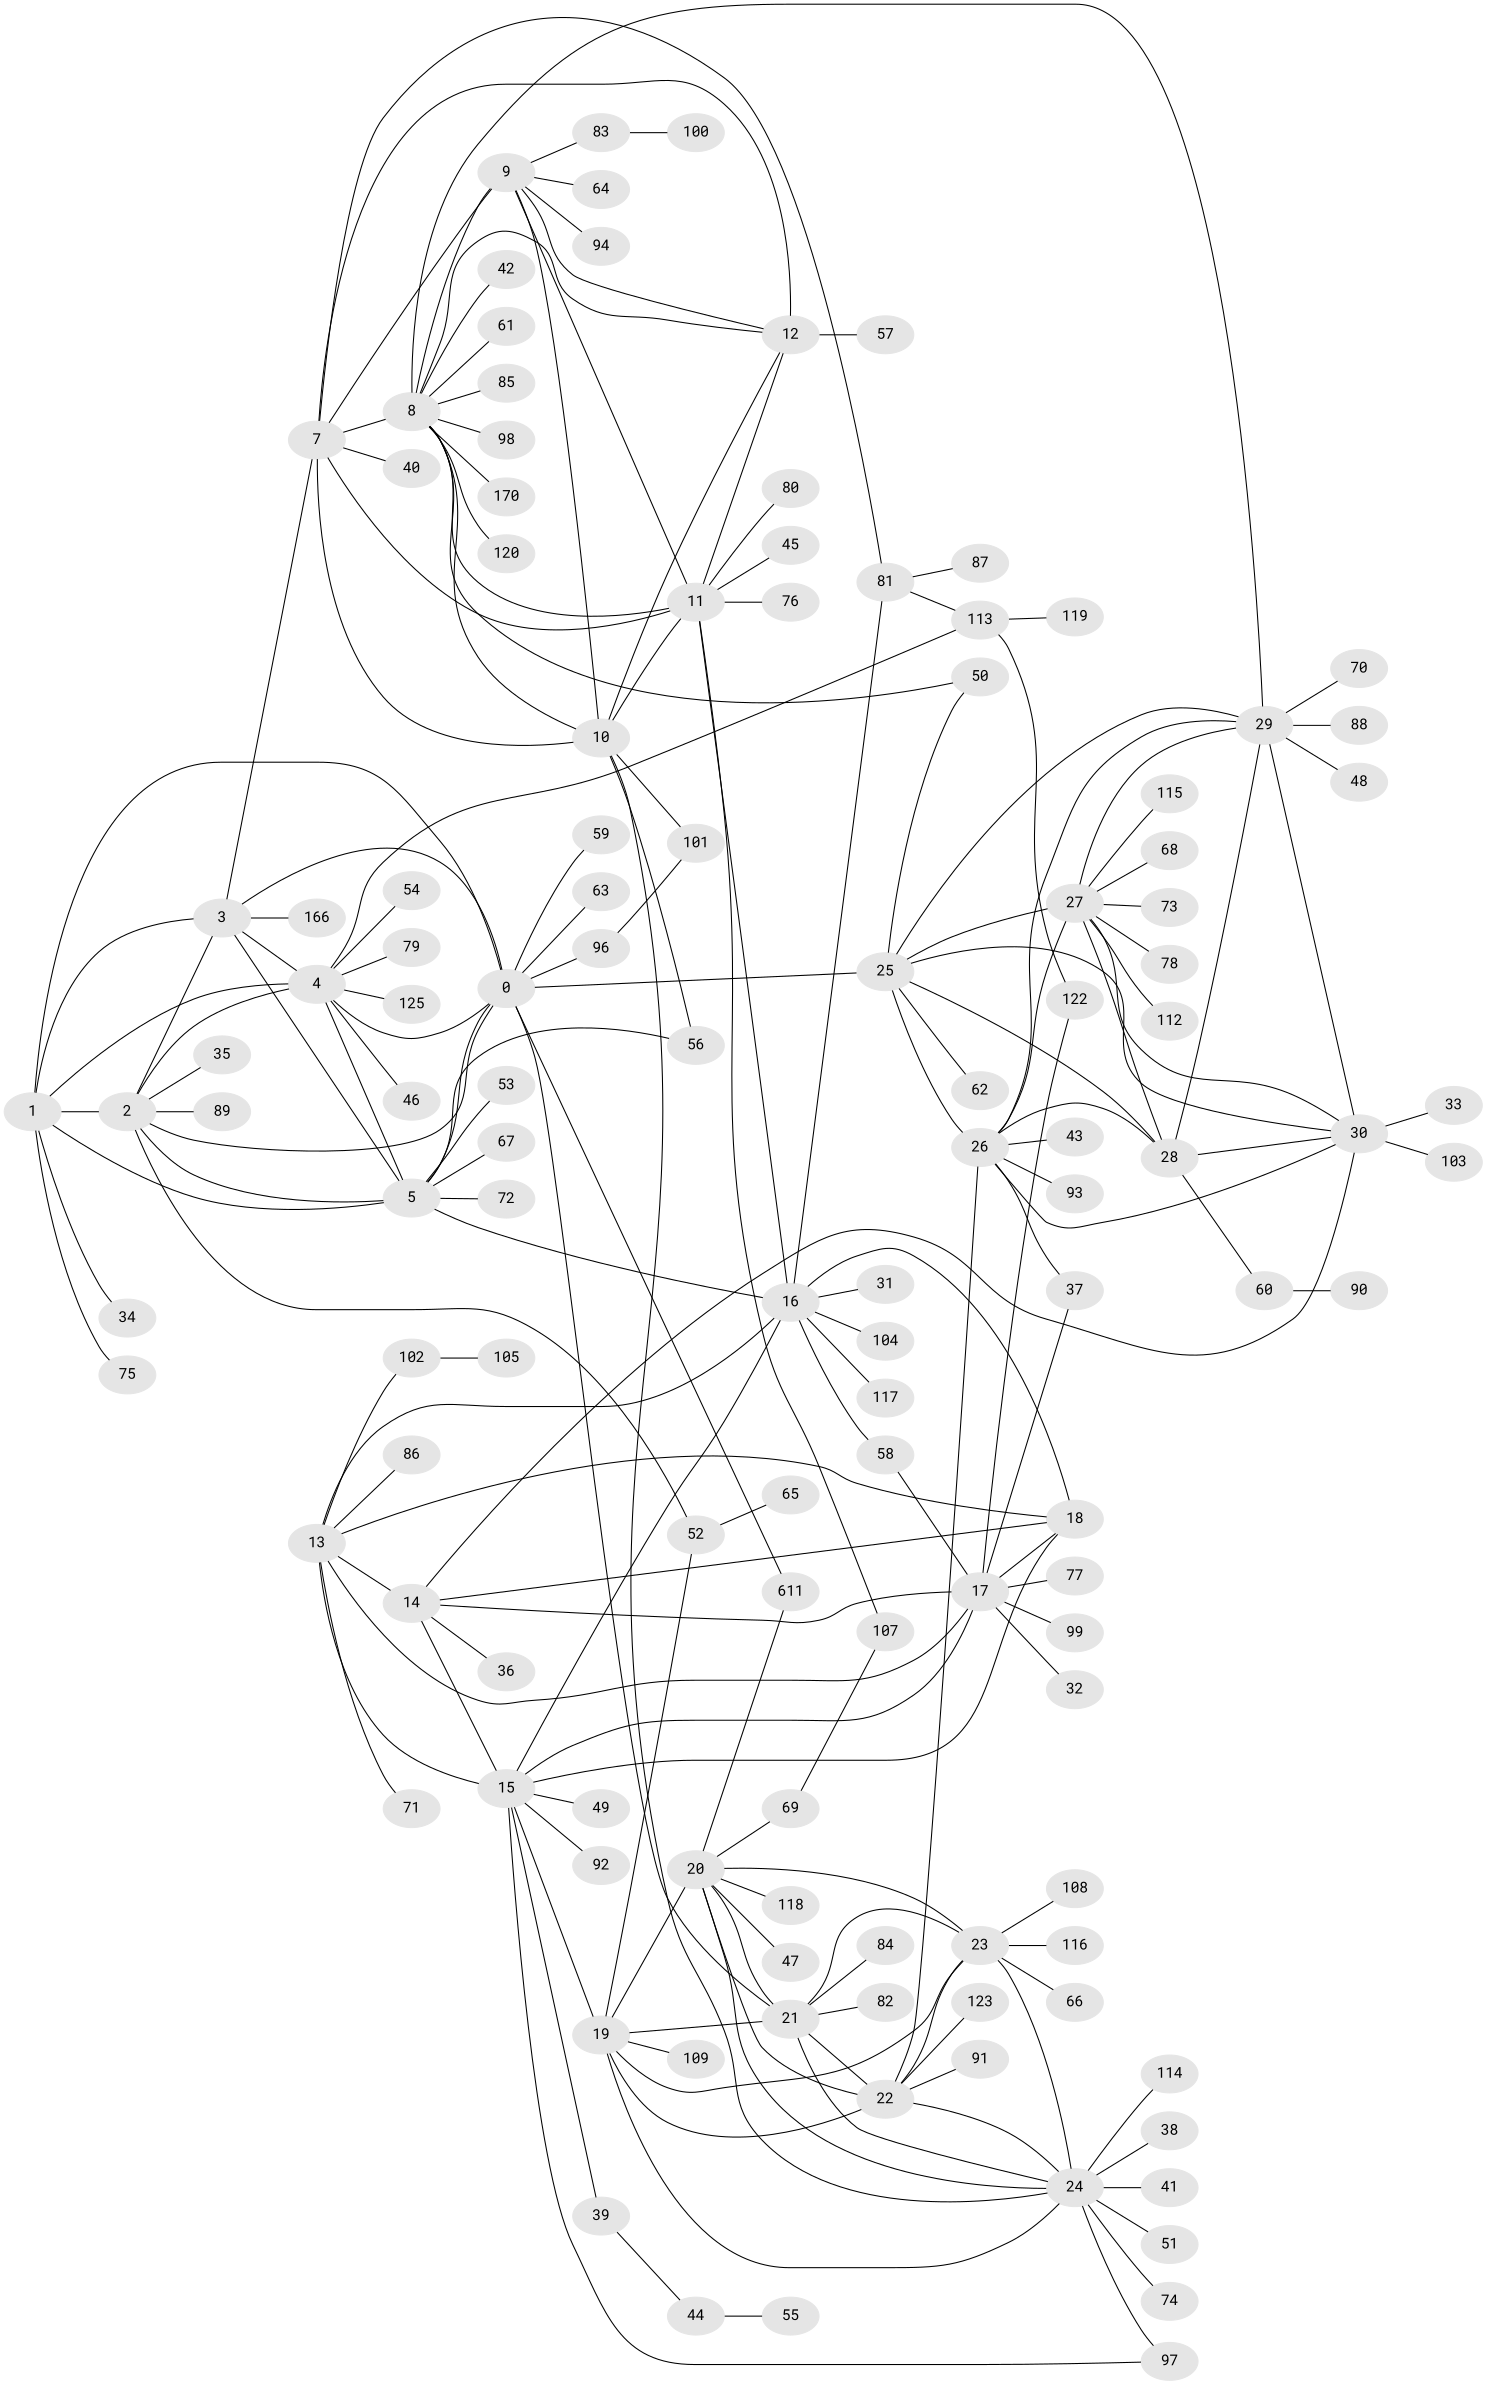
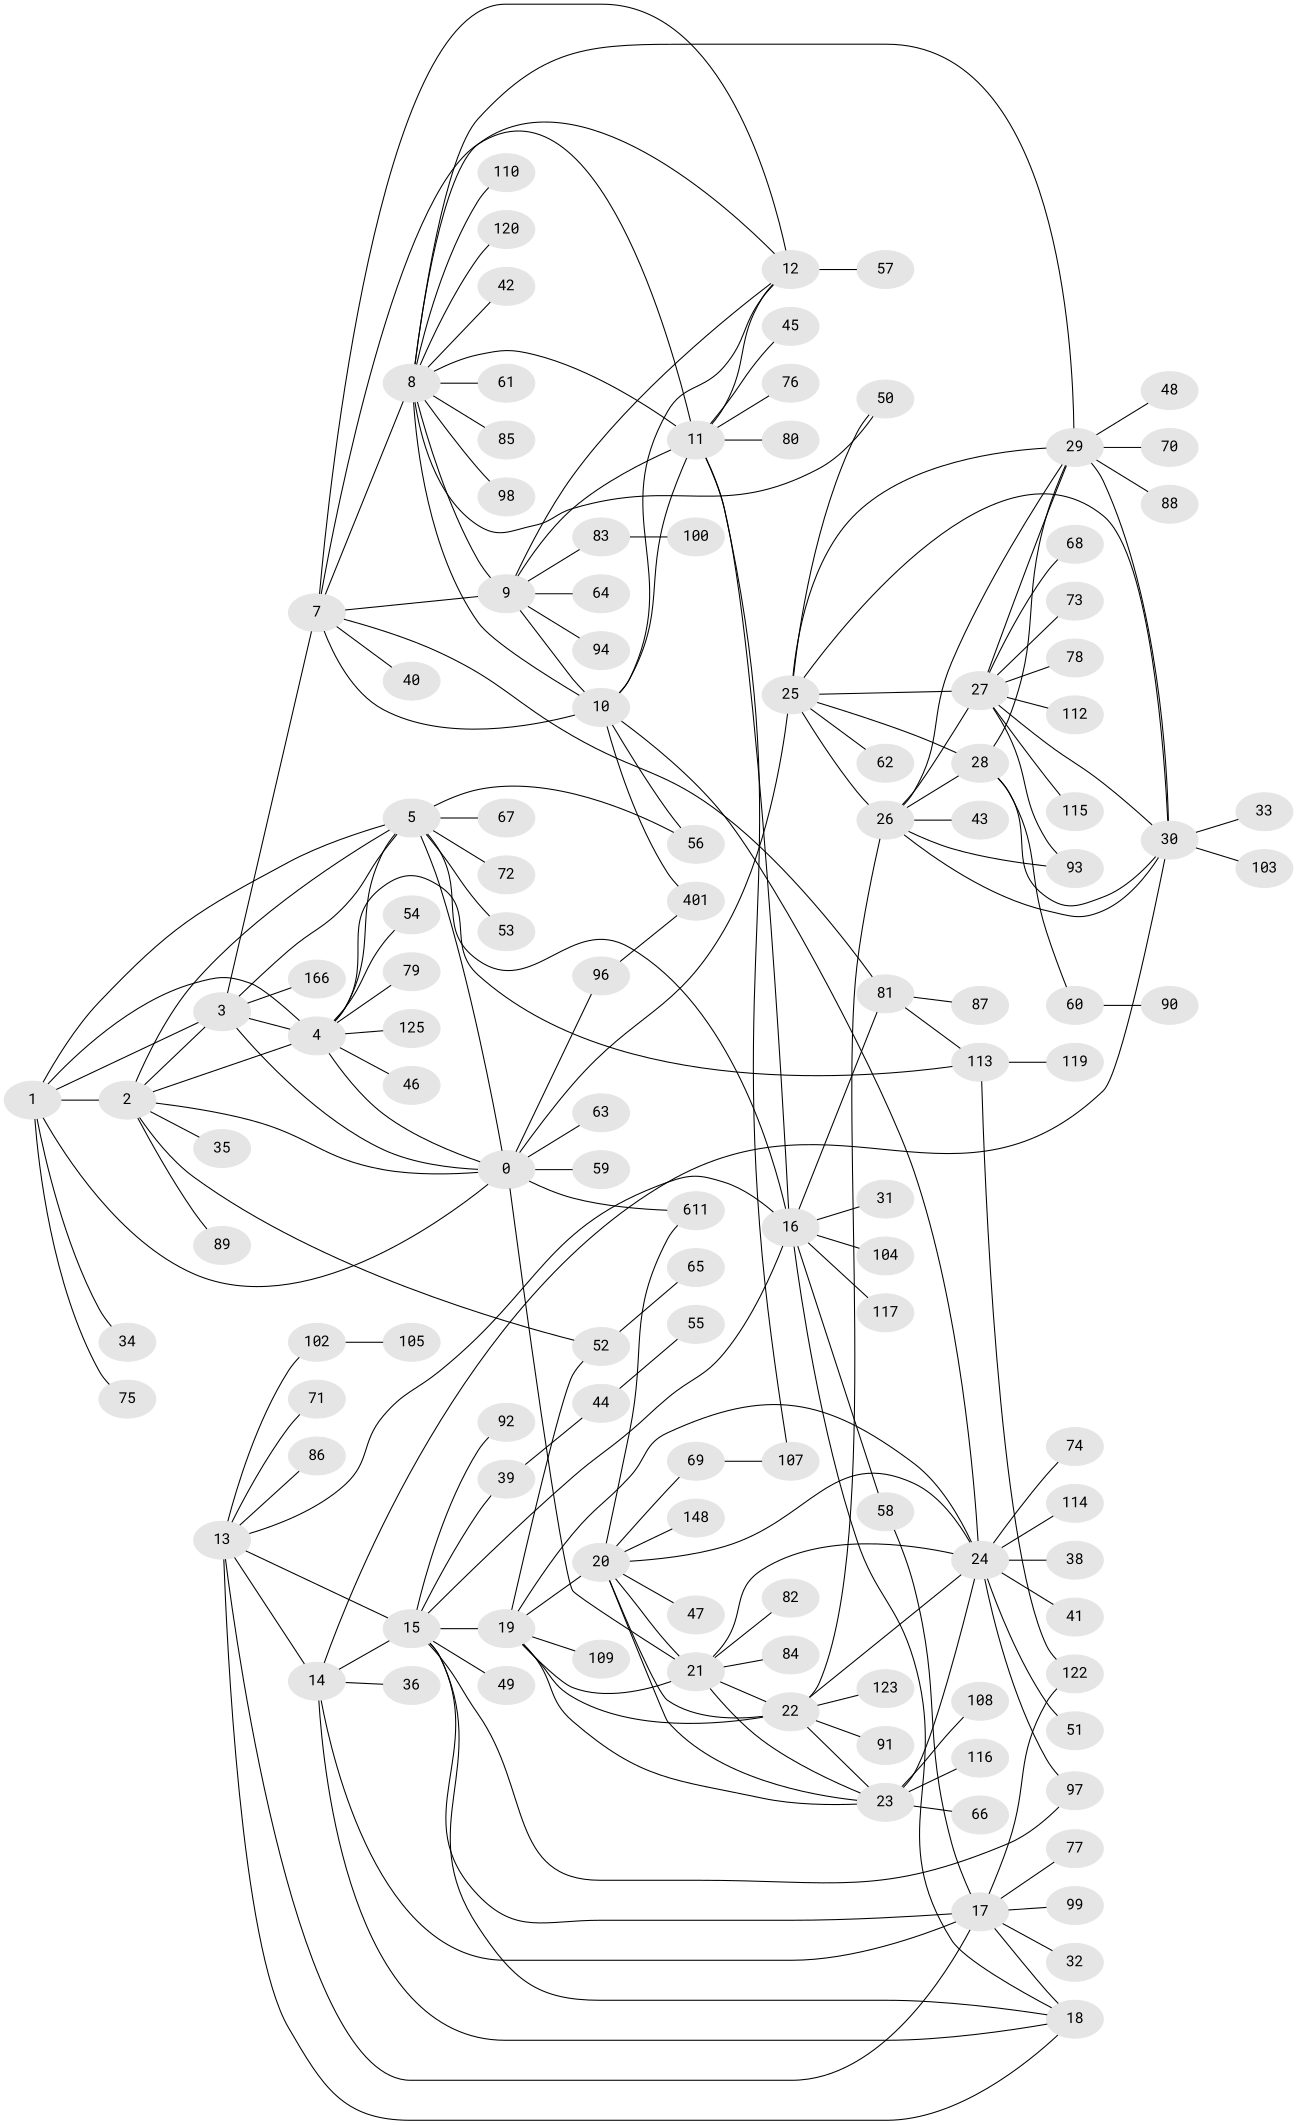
(506, 497) -> (506, 173)
(696, 843) -> (696, 901)
(1110, 992) -> (1024, 781)
(1075, 1291) -> none
(791, 1906) -> (696, 1518)
